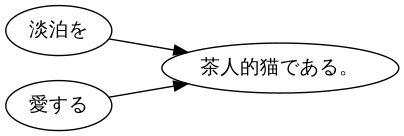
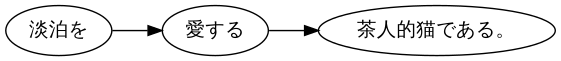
(142, 45) -> (130, 31)
